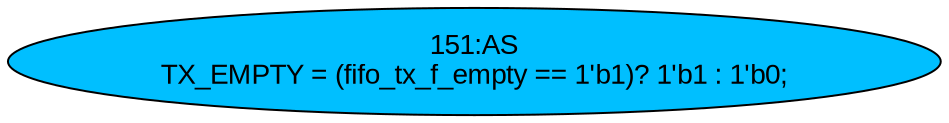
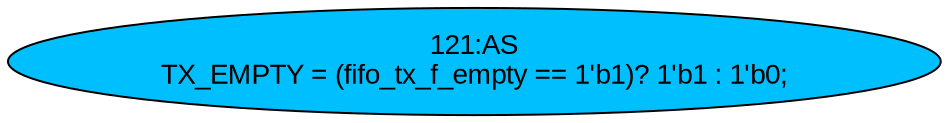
(474, 62) -> (474, 62)
